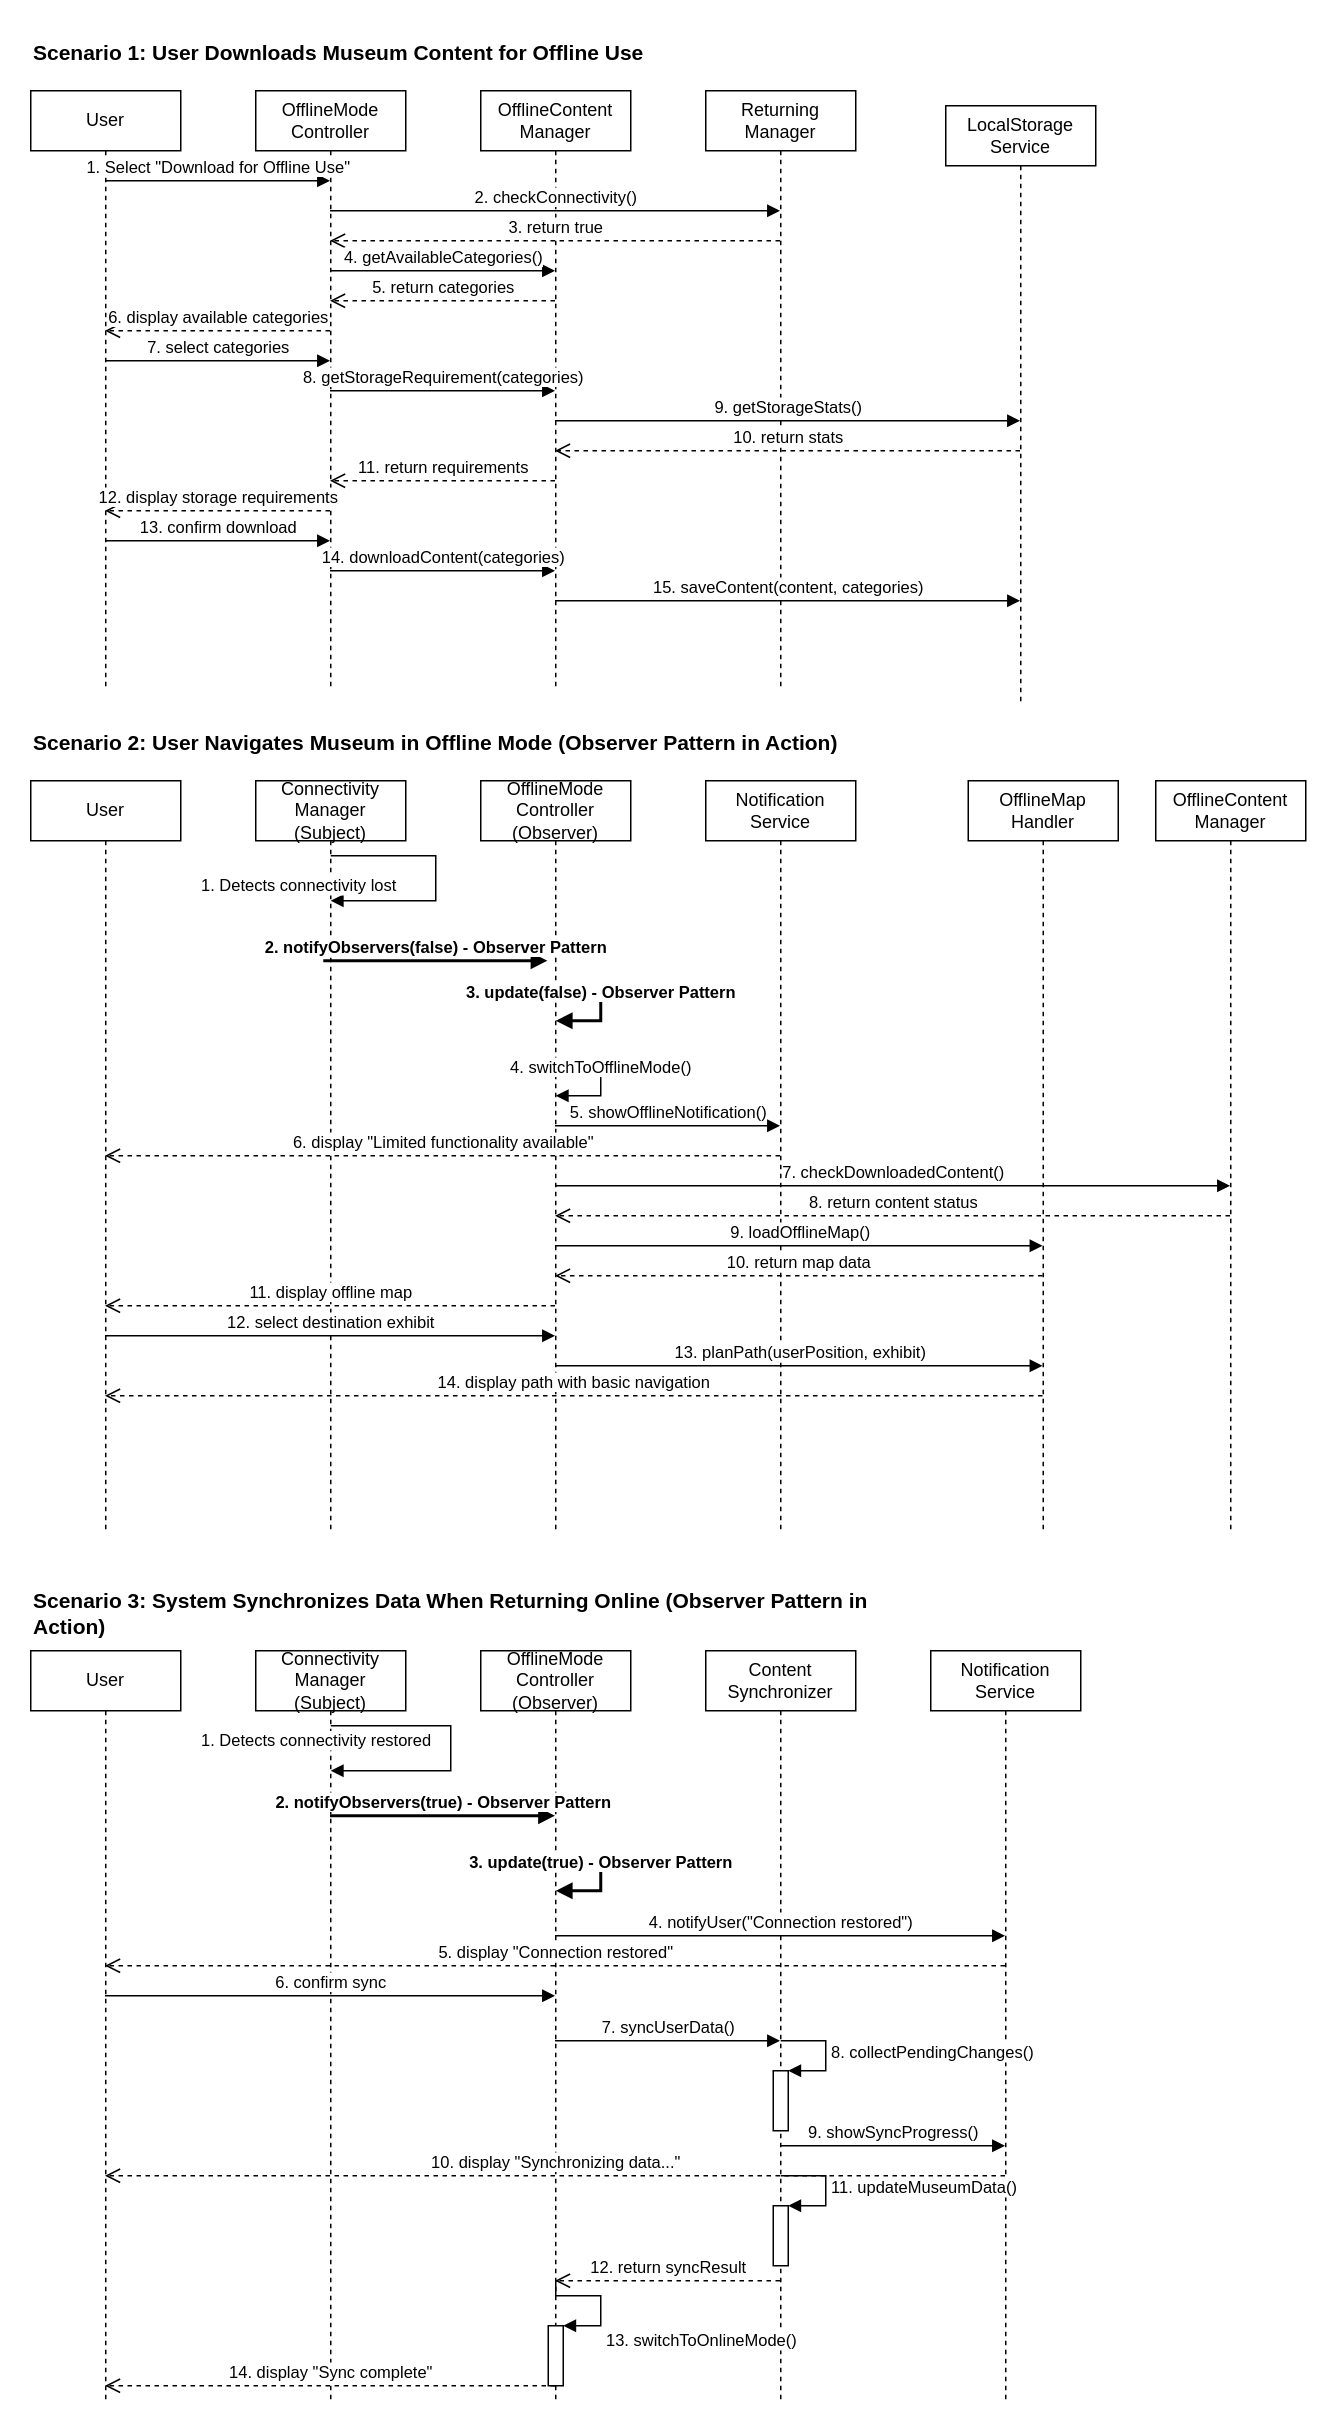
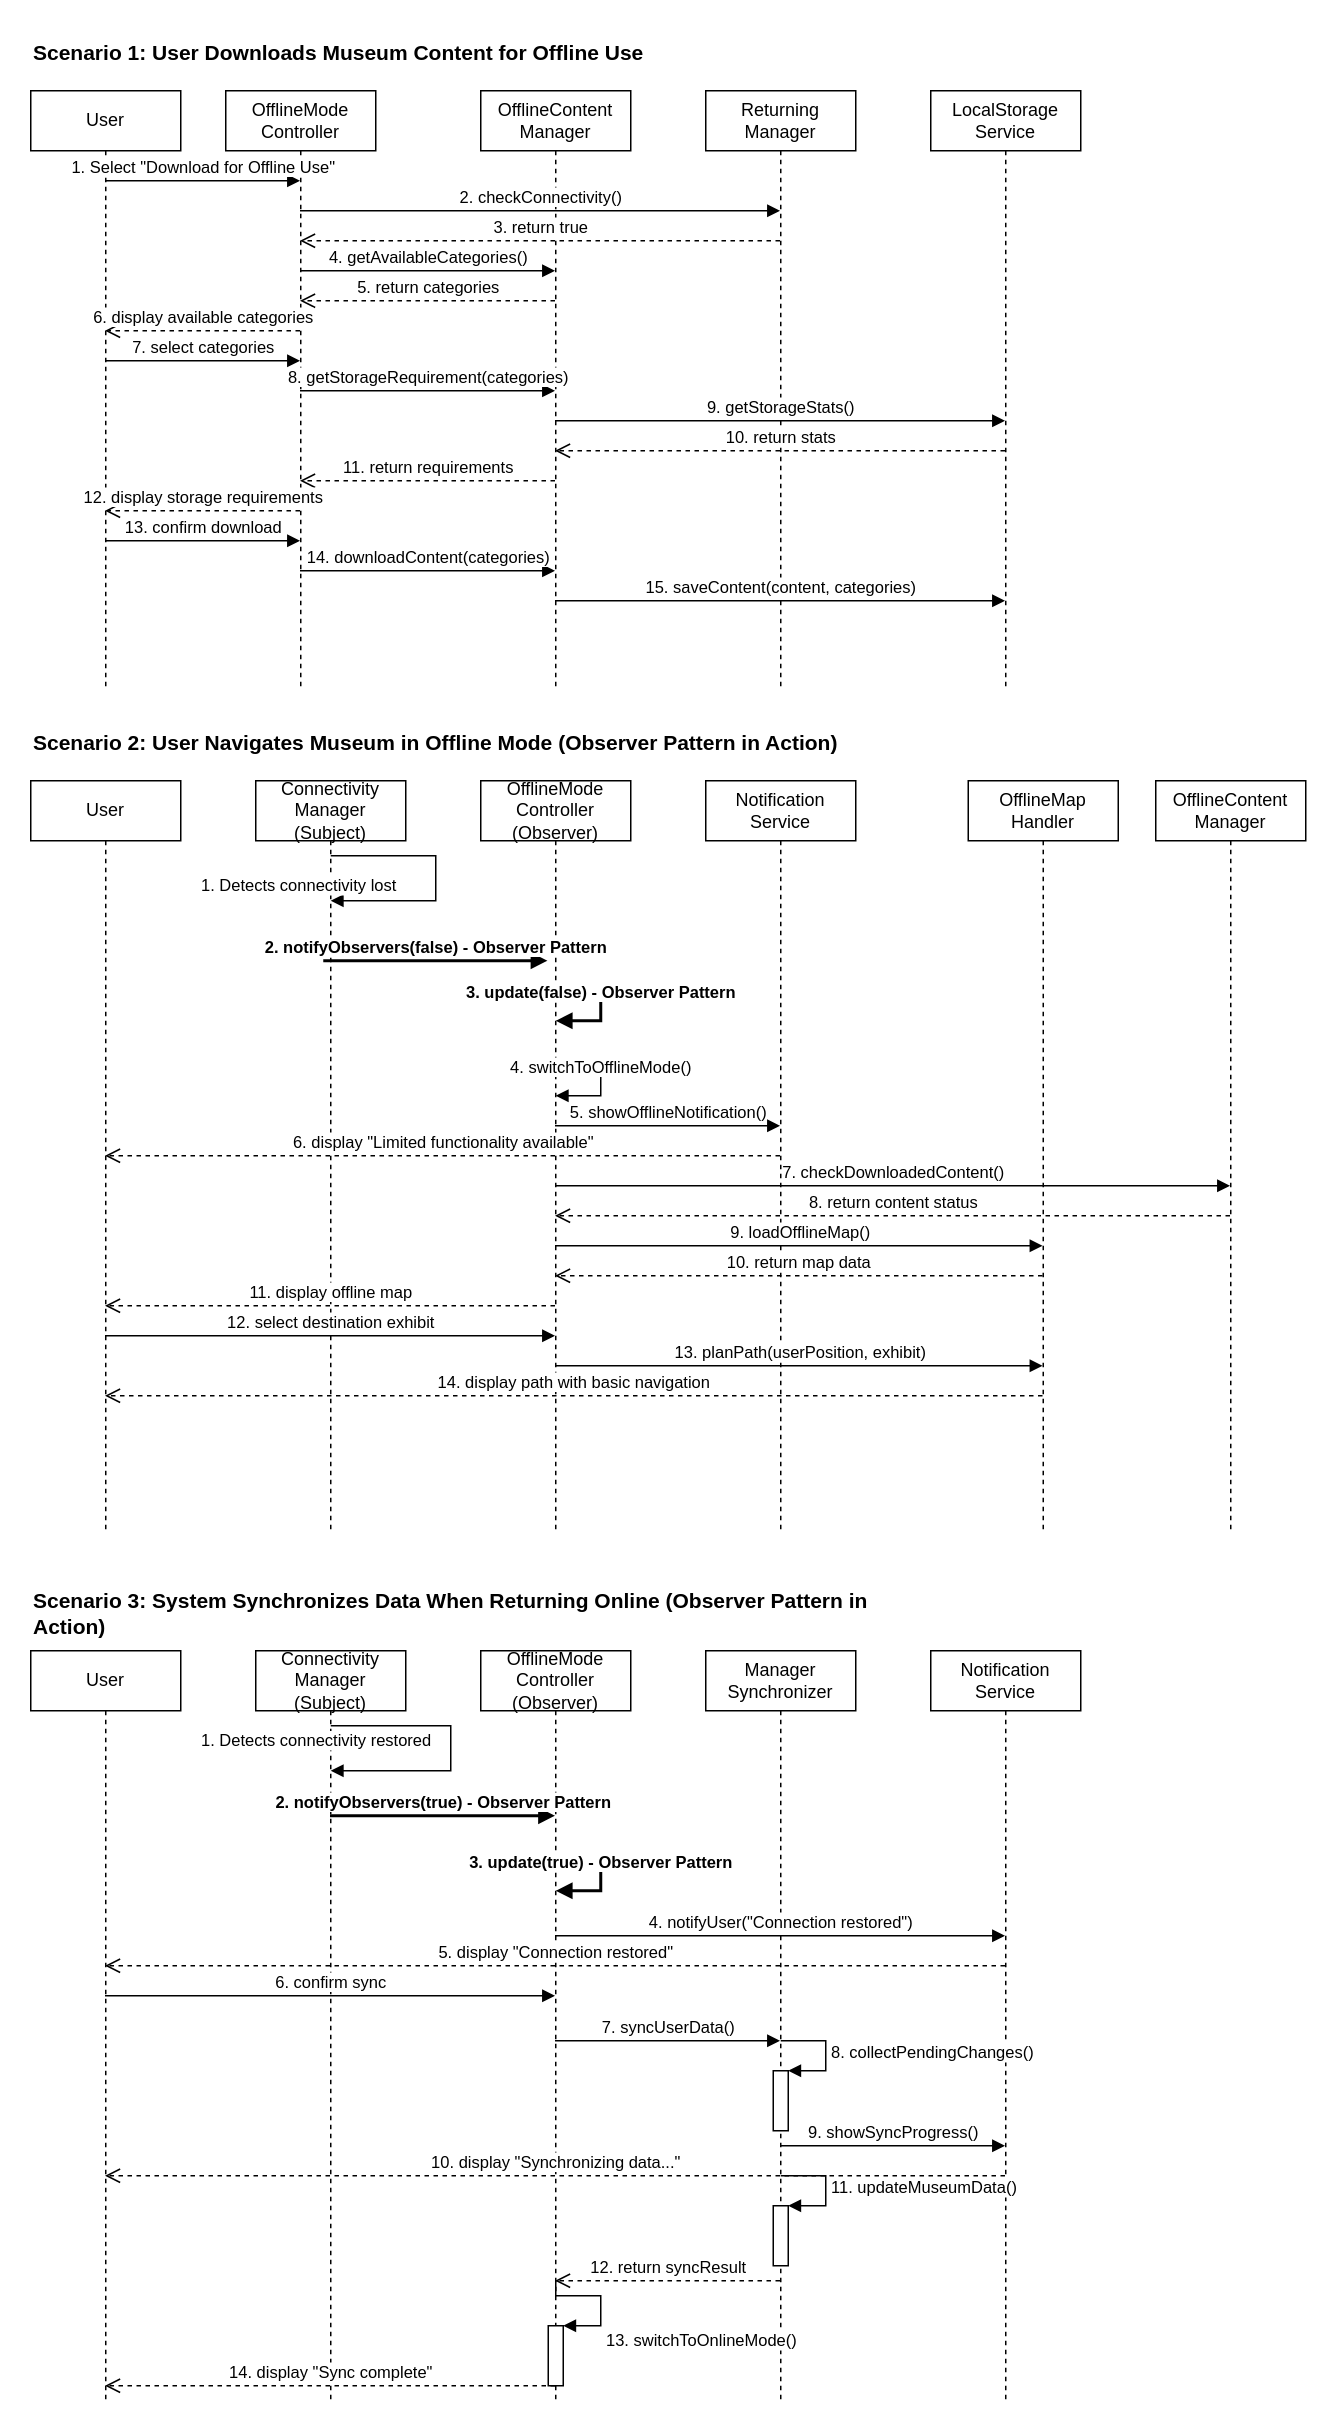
(331, 391) -> (301, 391)
(1021, 406) -> (1006, 391)
(781, 1681) -> (781, 1681)
